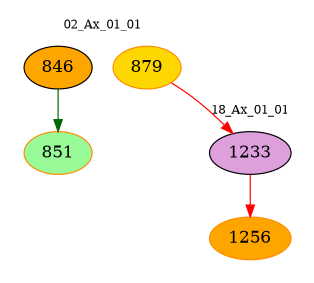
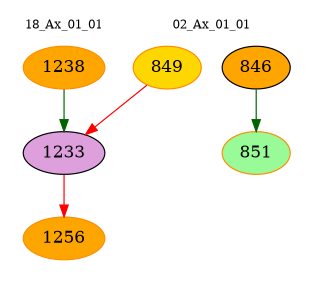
none -> (64, 68)
(147, 68) -> (167, 68)
